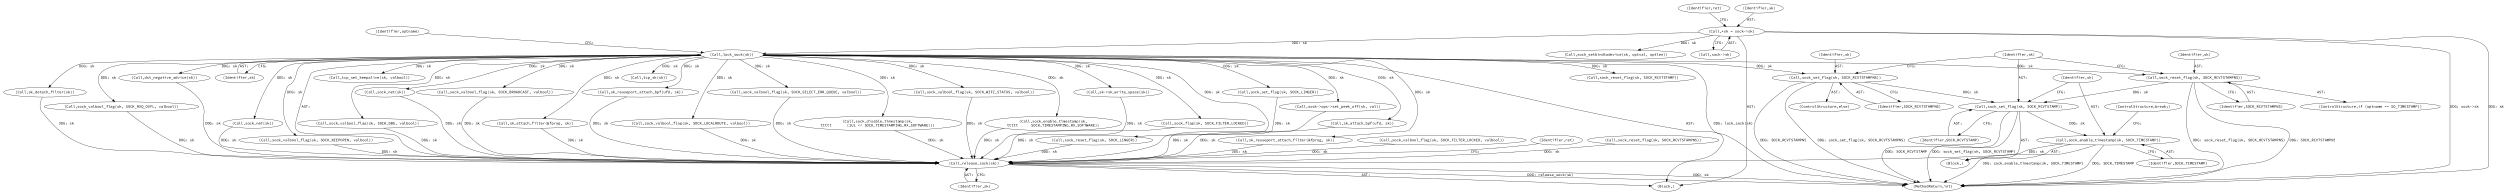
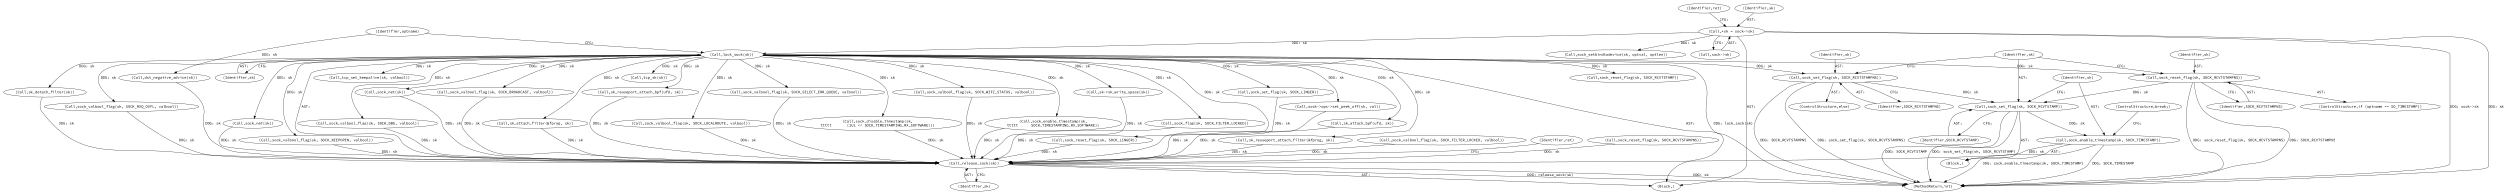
(441, 58) -> (273, 48)
(2178, 163) -> none
